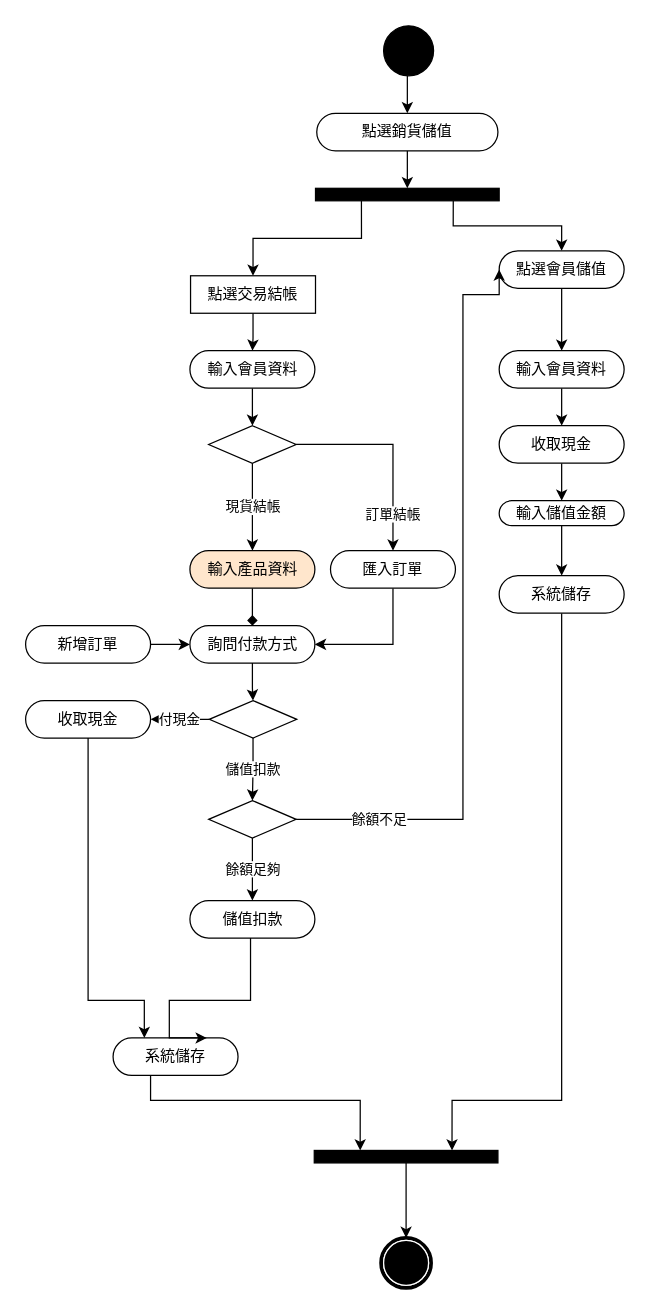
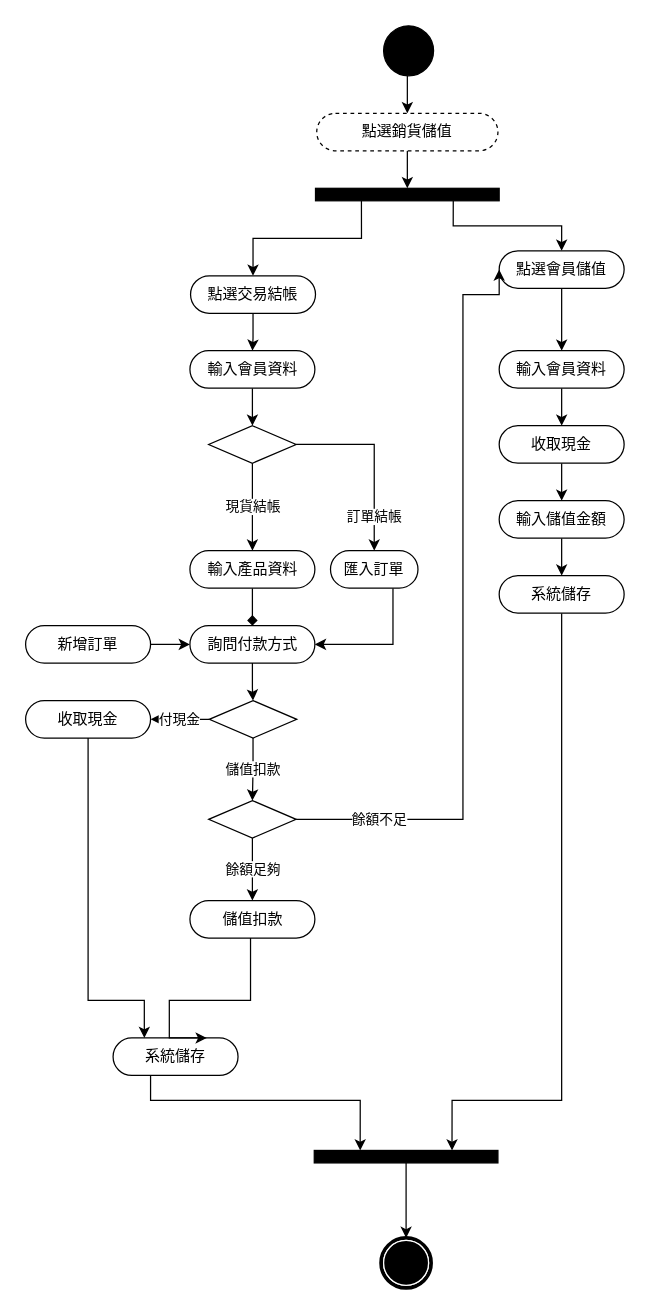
(408, 132) -> (408, 132)
(253, 294) -> (253, 294)
(562, 513) -> (562, 519)
(253, 569) -> (253, 569)
(393, 569) -> (374, 569)
